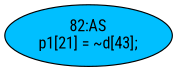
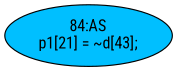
(89, 36) -> (89, 36)
